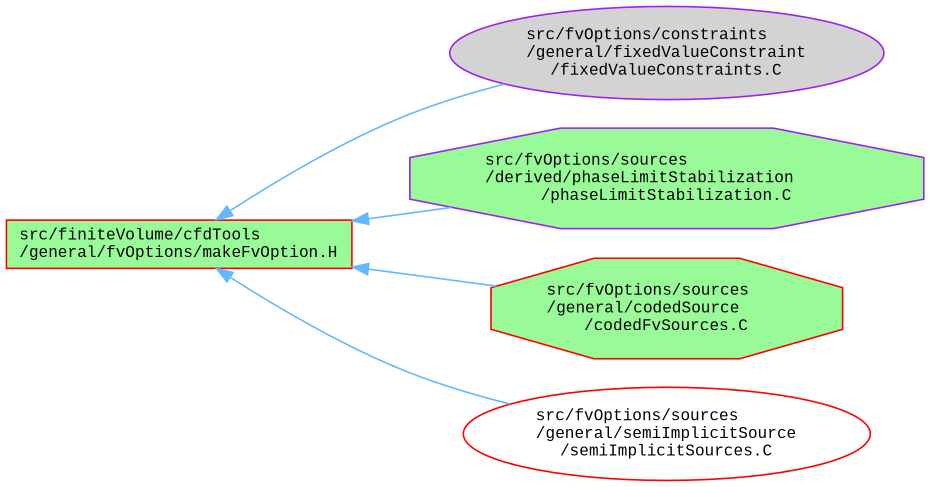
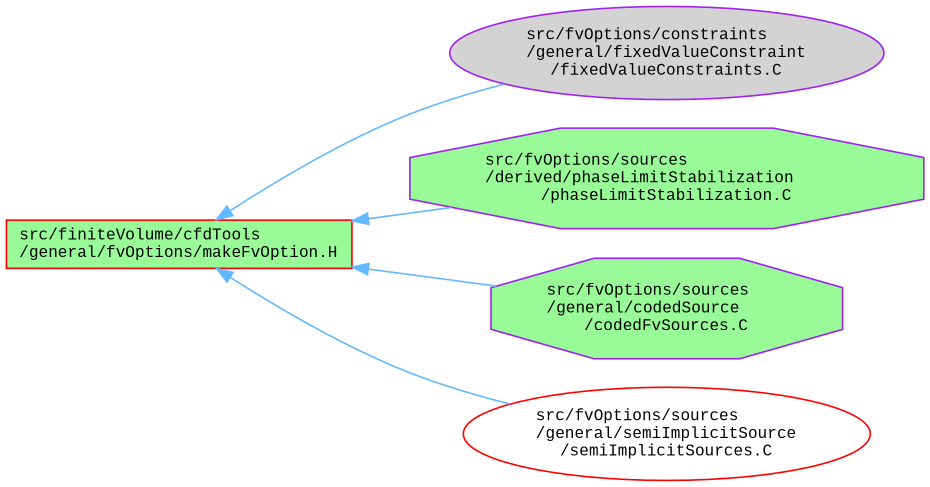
(667, 309) -> (667, 309)
